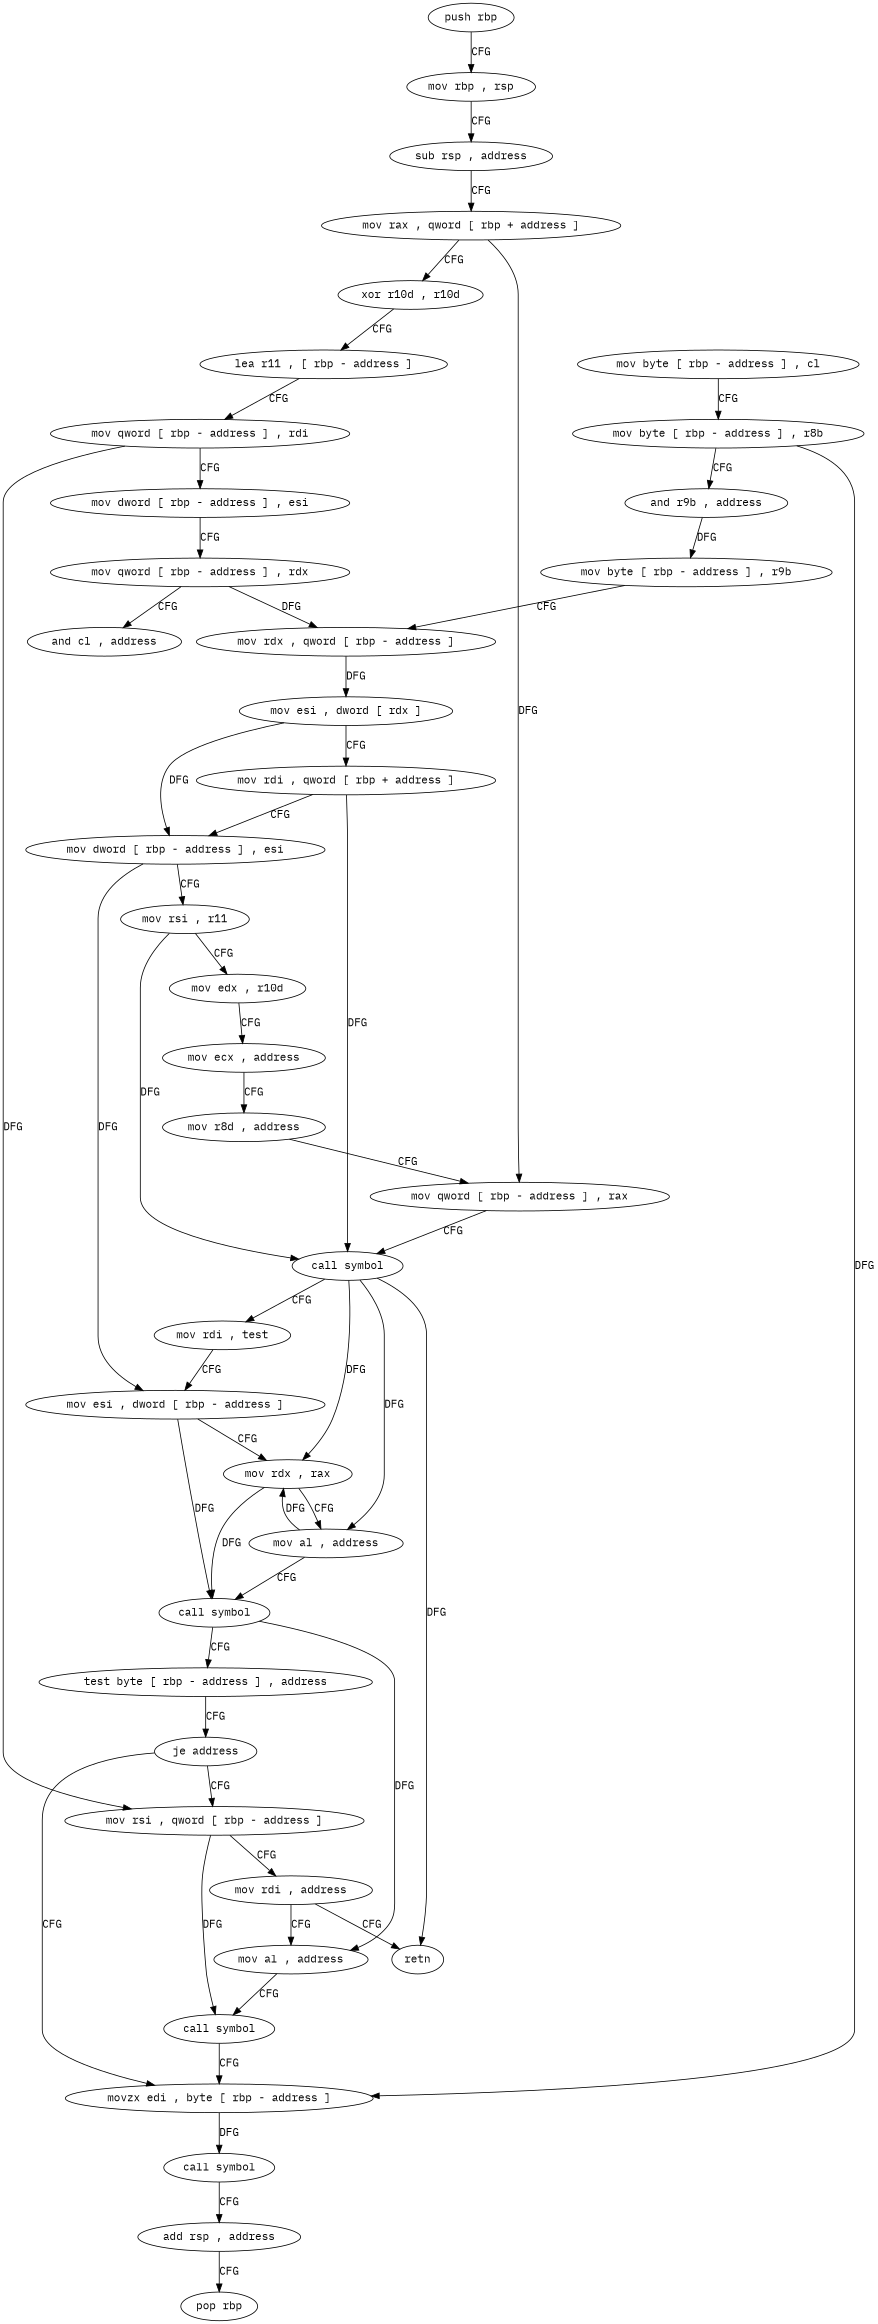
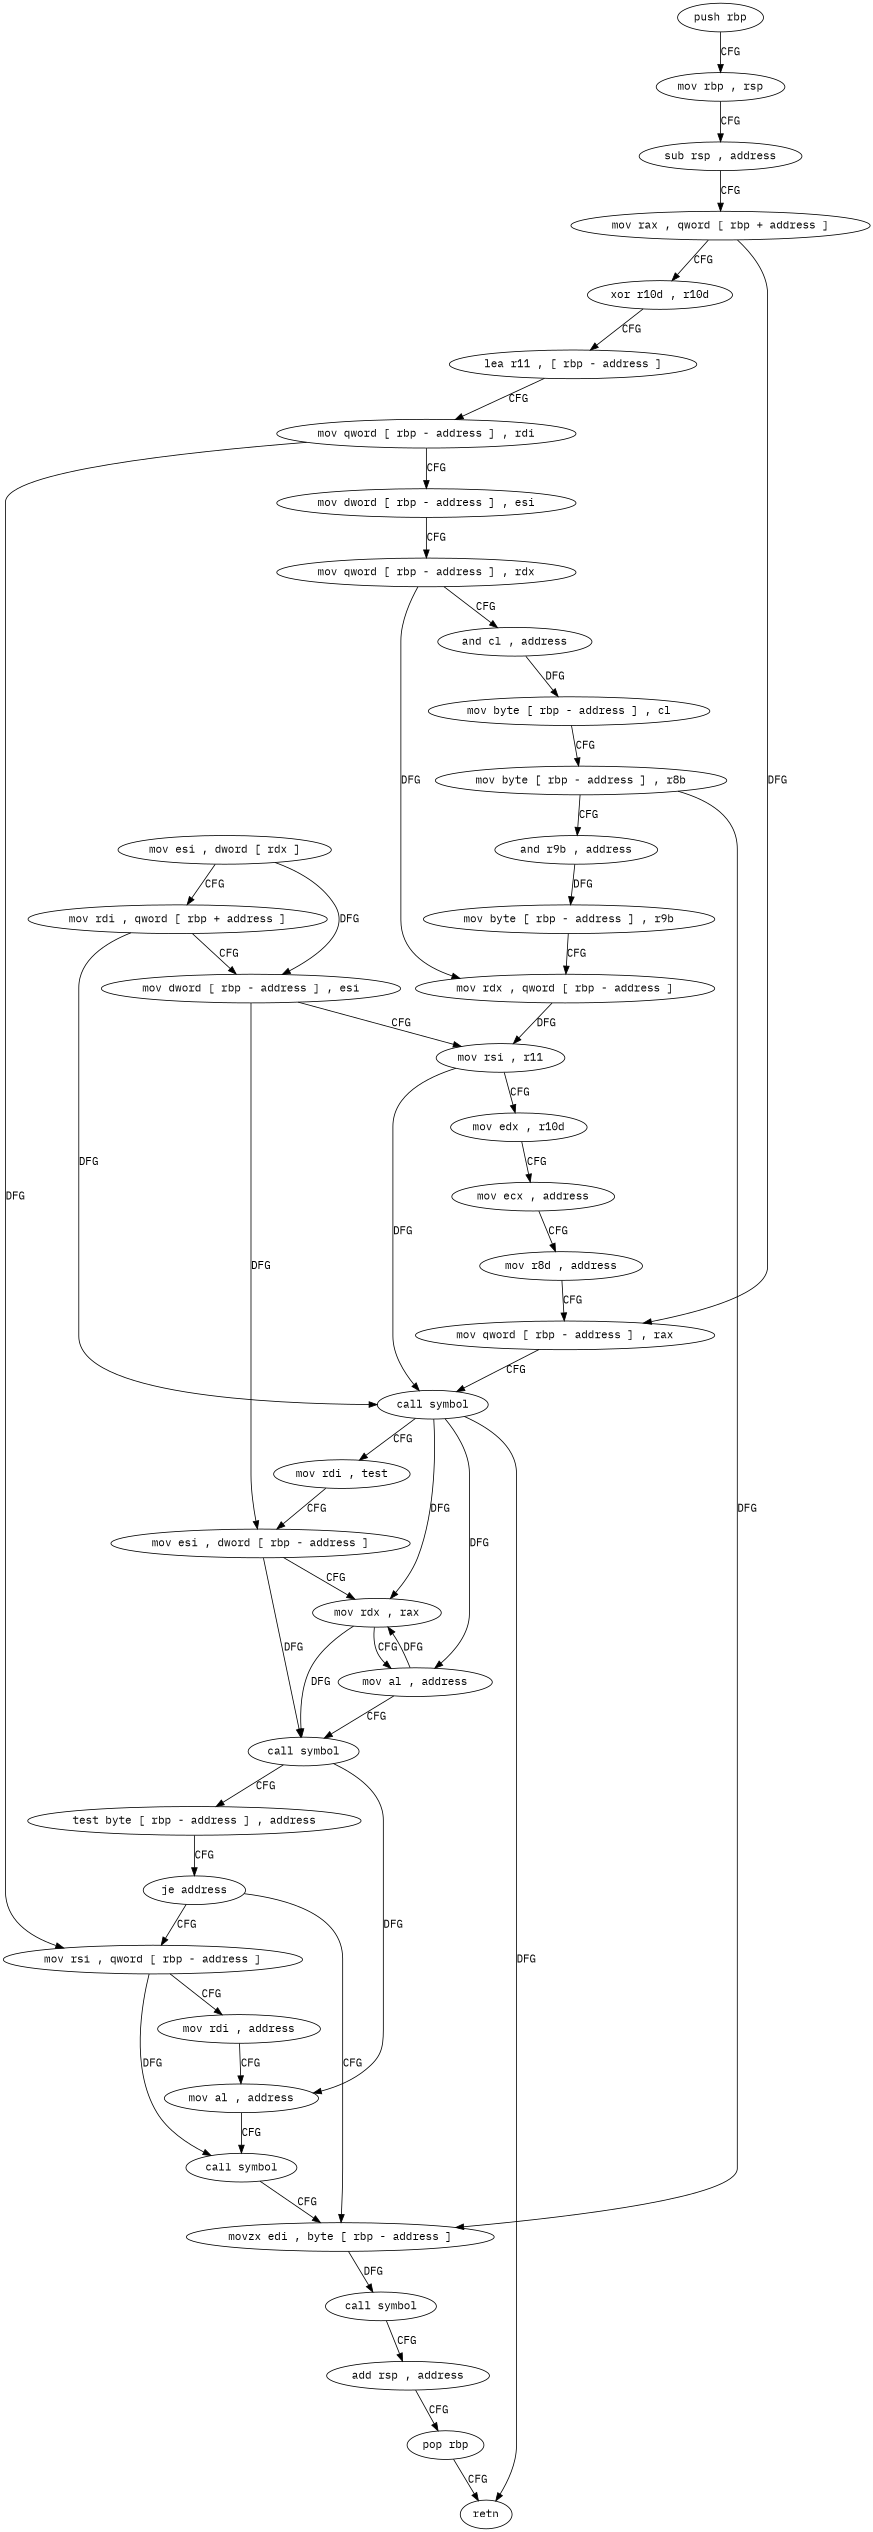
(346, 672) -> (535, 1020)
none -> (539, 673)
(354, 1925) -> (464, 2477)
